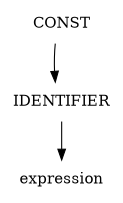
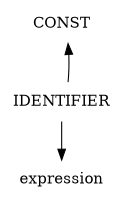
(54, 57) -> (69, 68)
